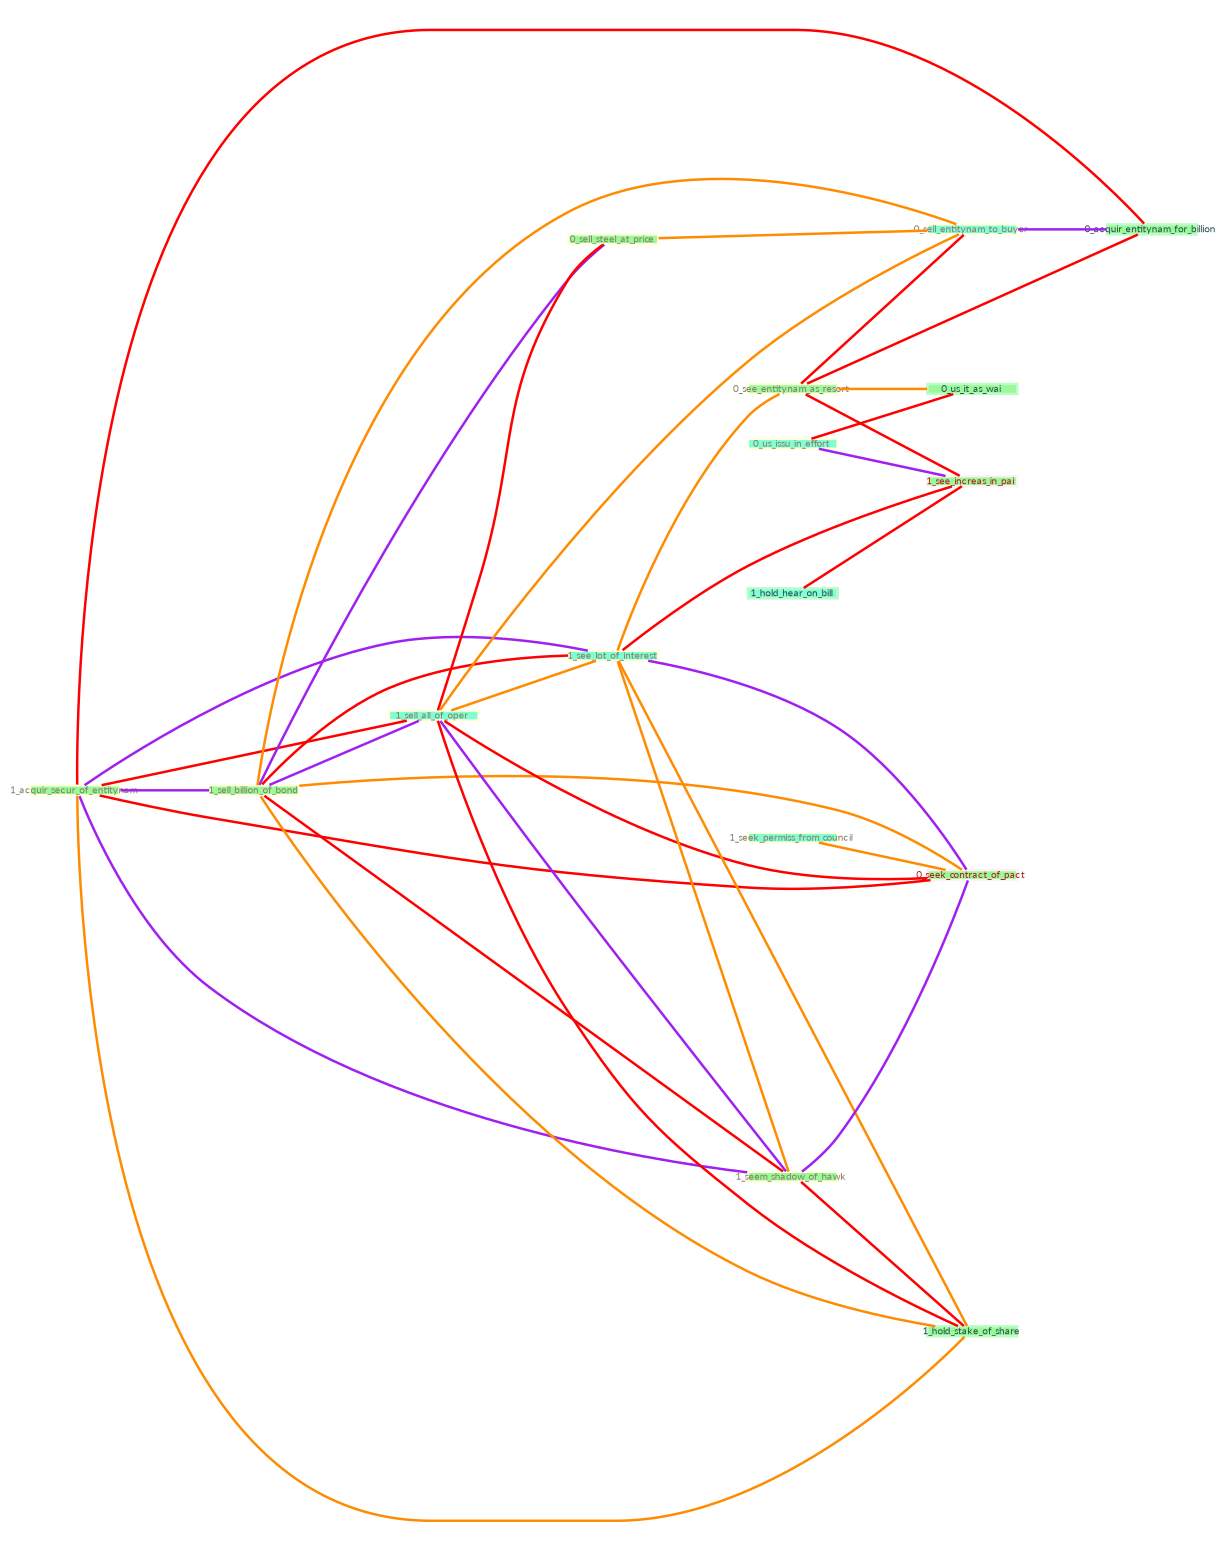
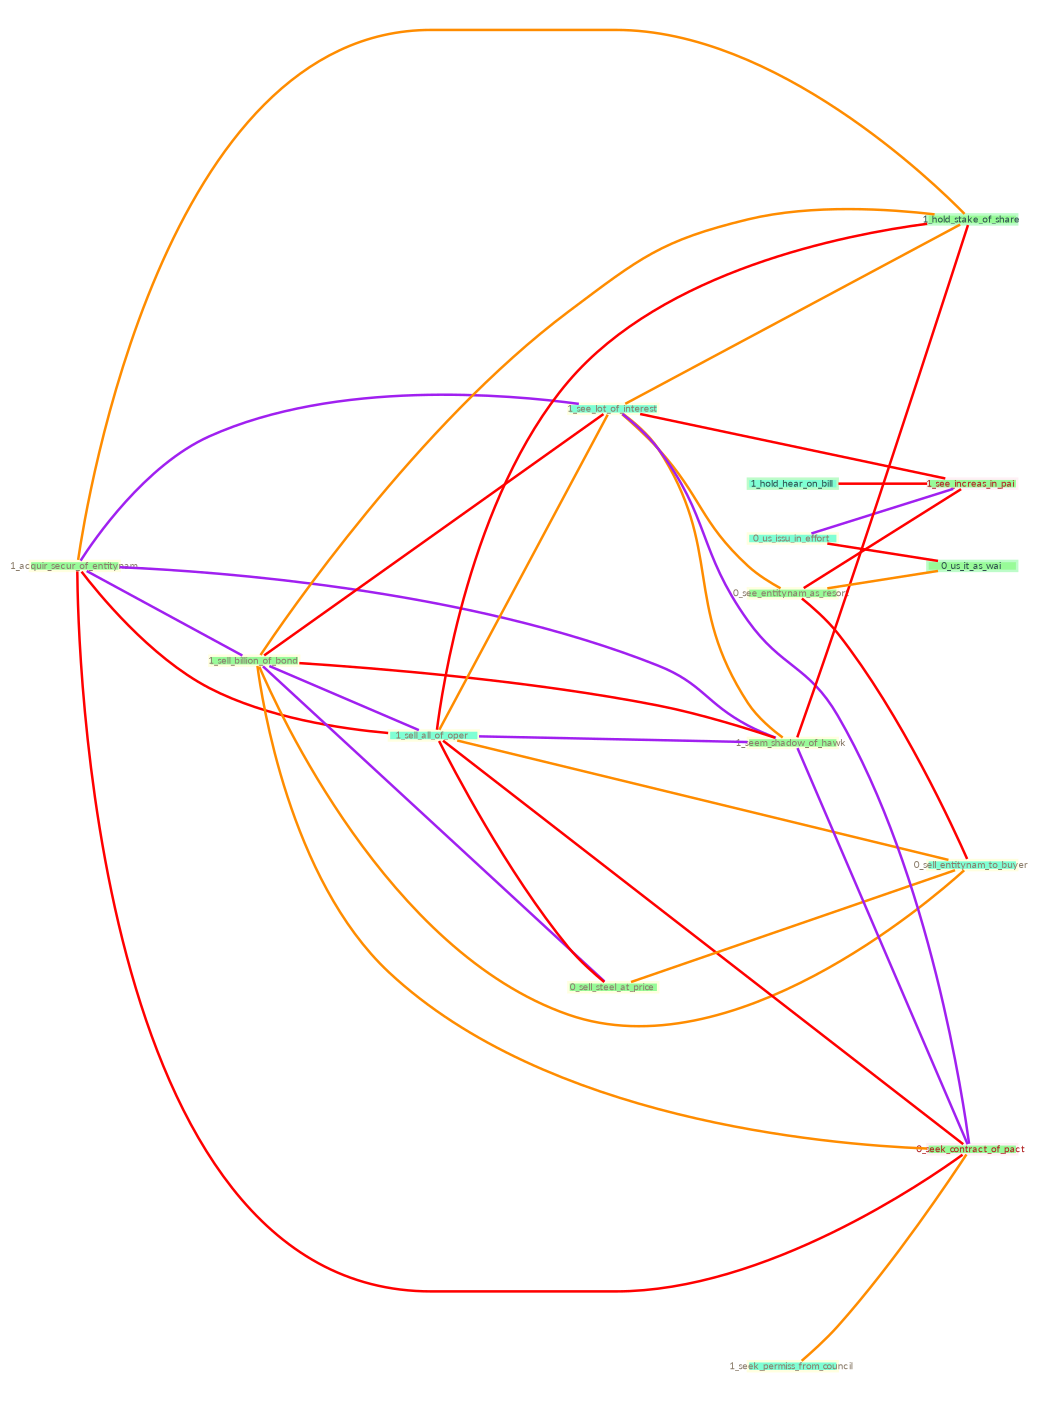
(1152, 229) -> none
